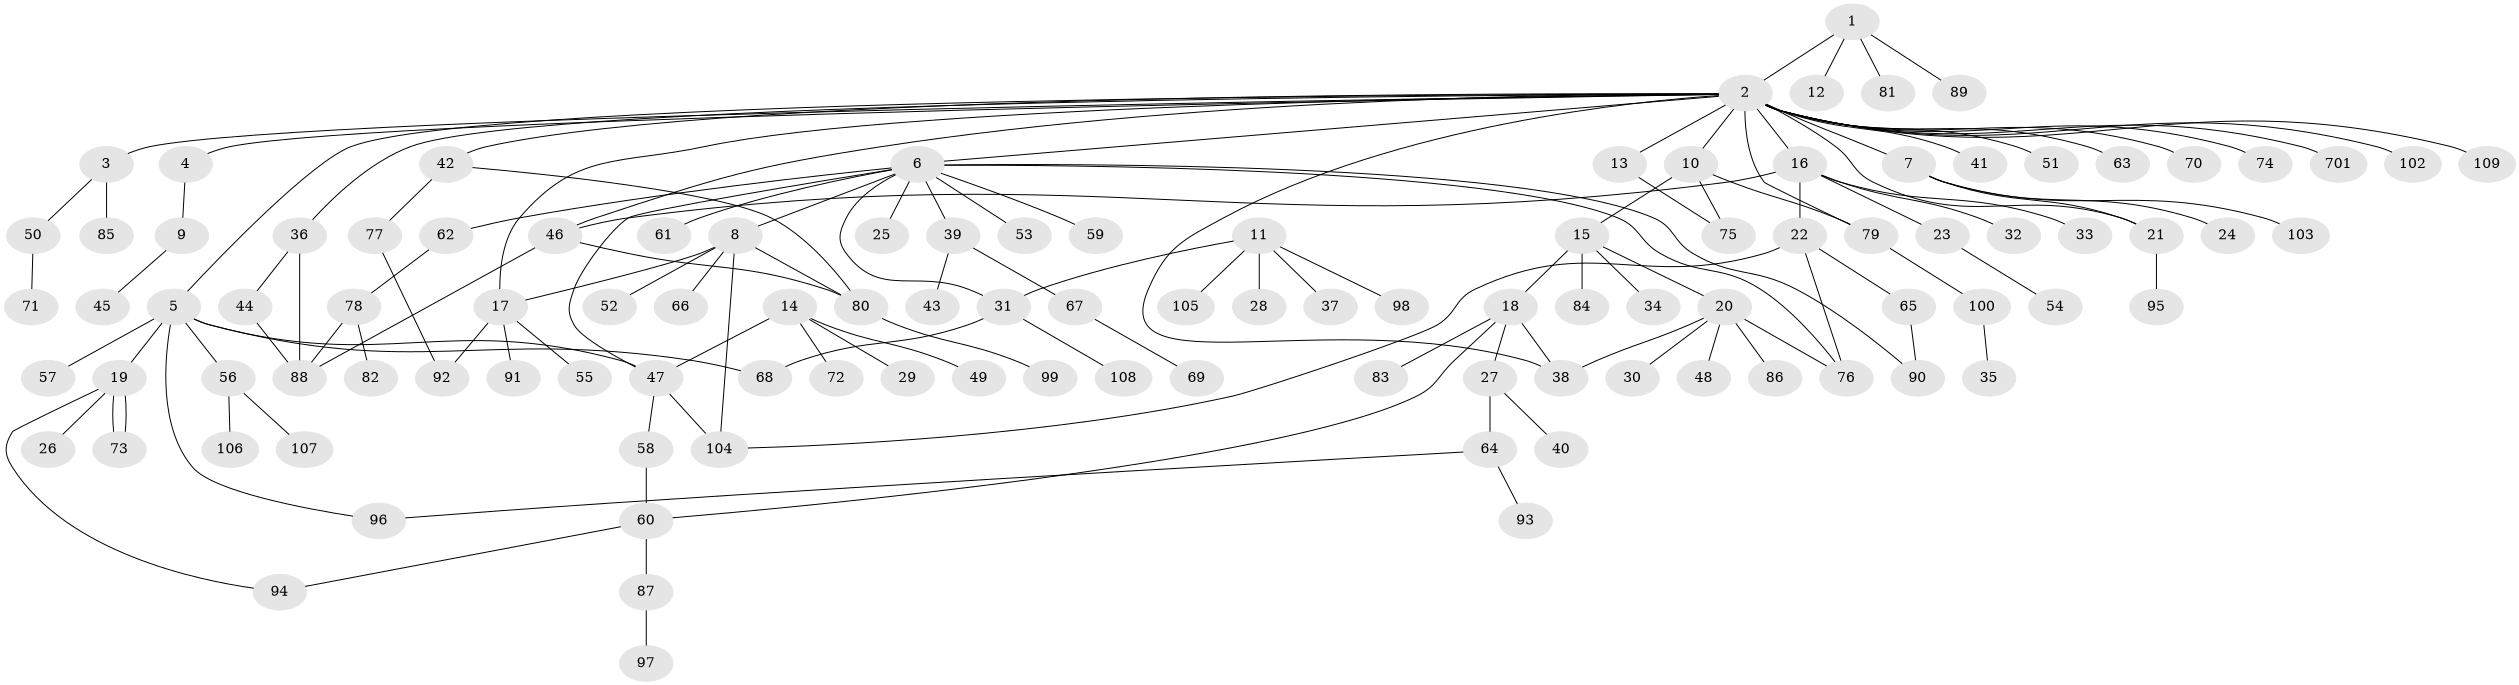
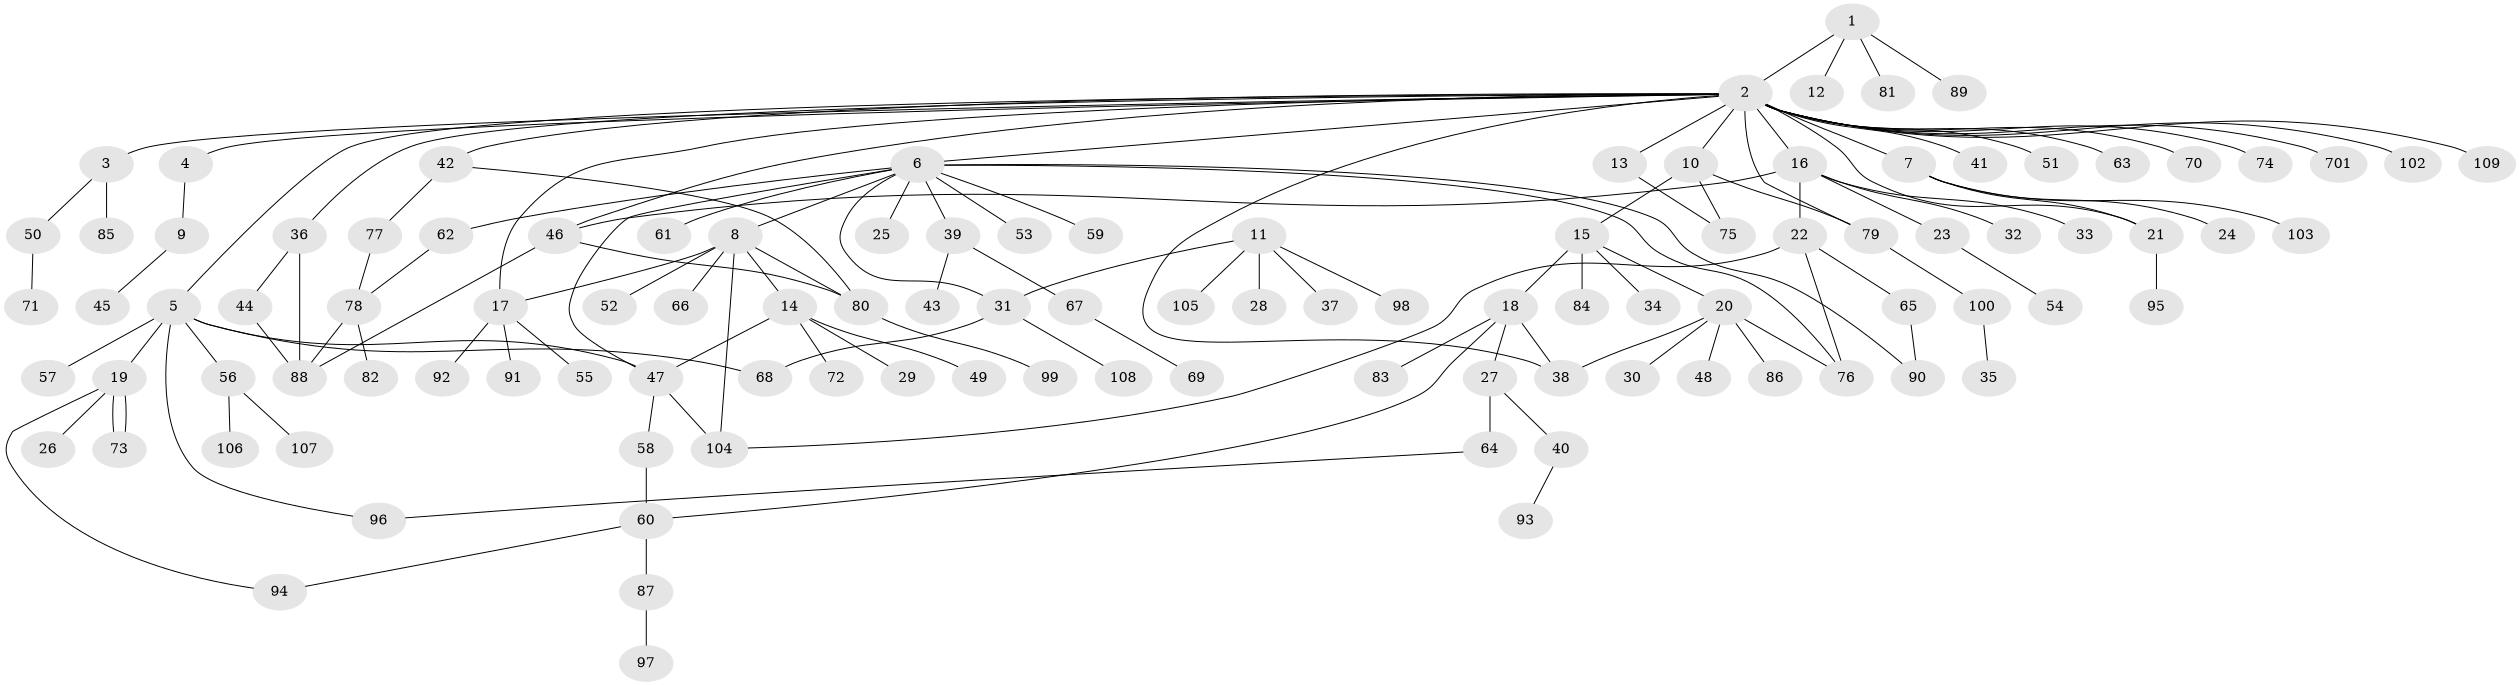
none -> (758, 265)
(409, 307) -> (365, 271)
(1508, 485) -> (1543, 485)
